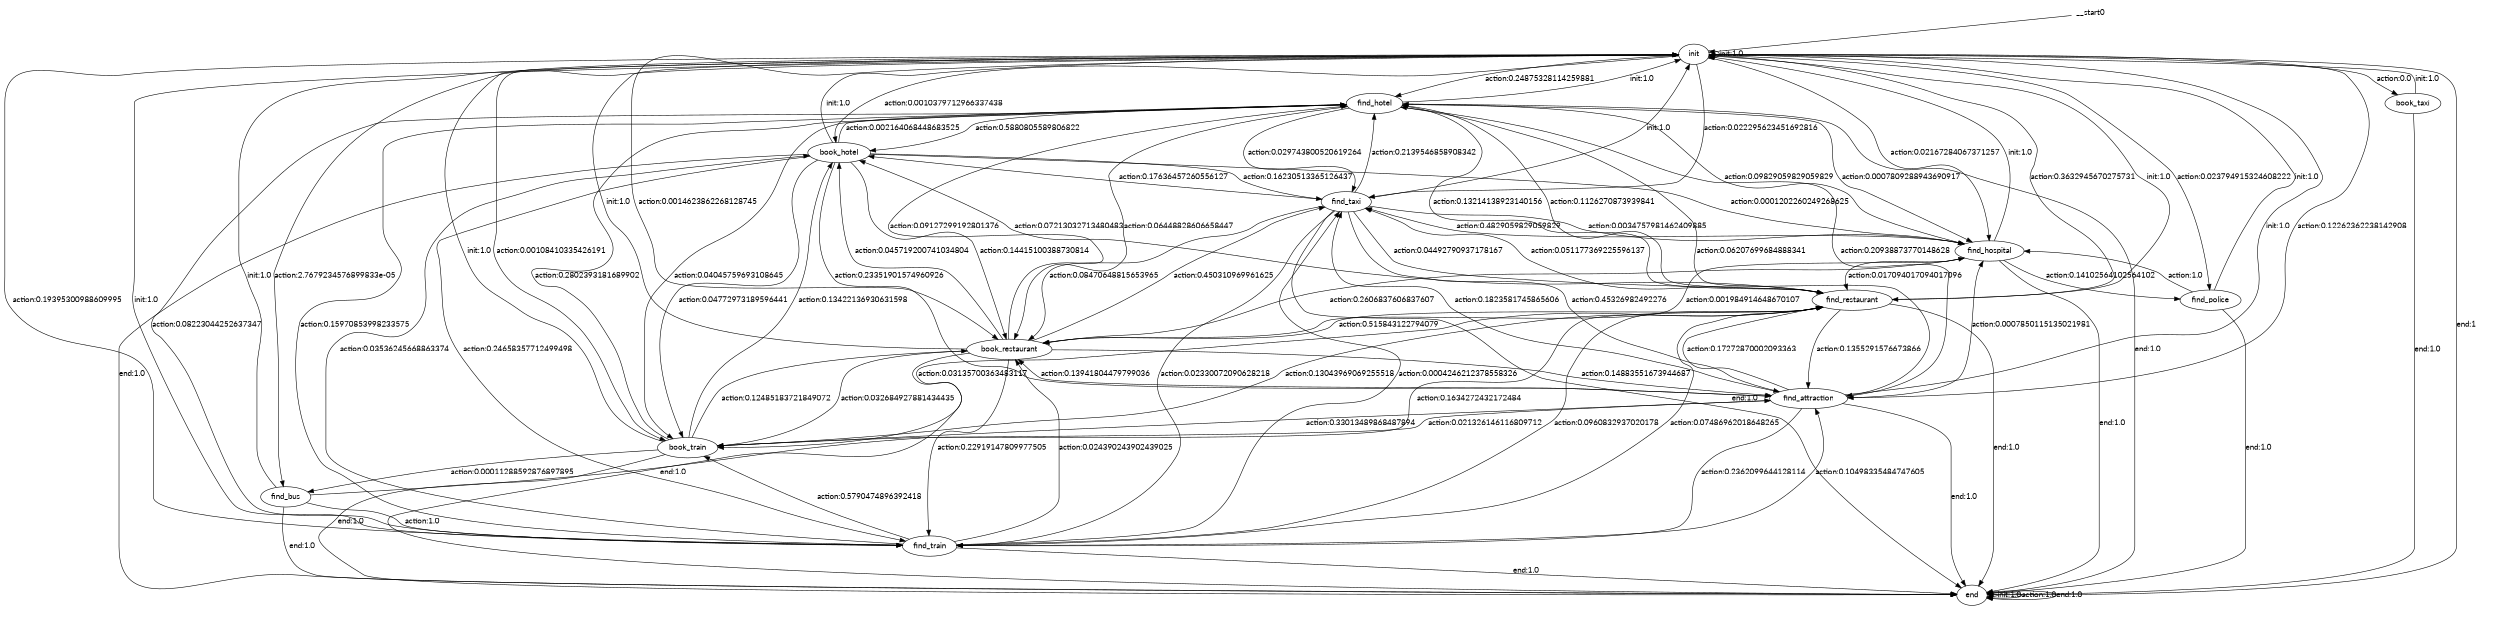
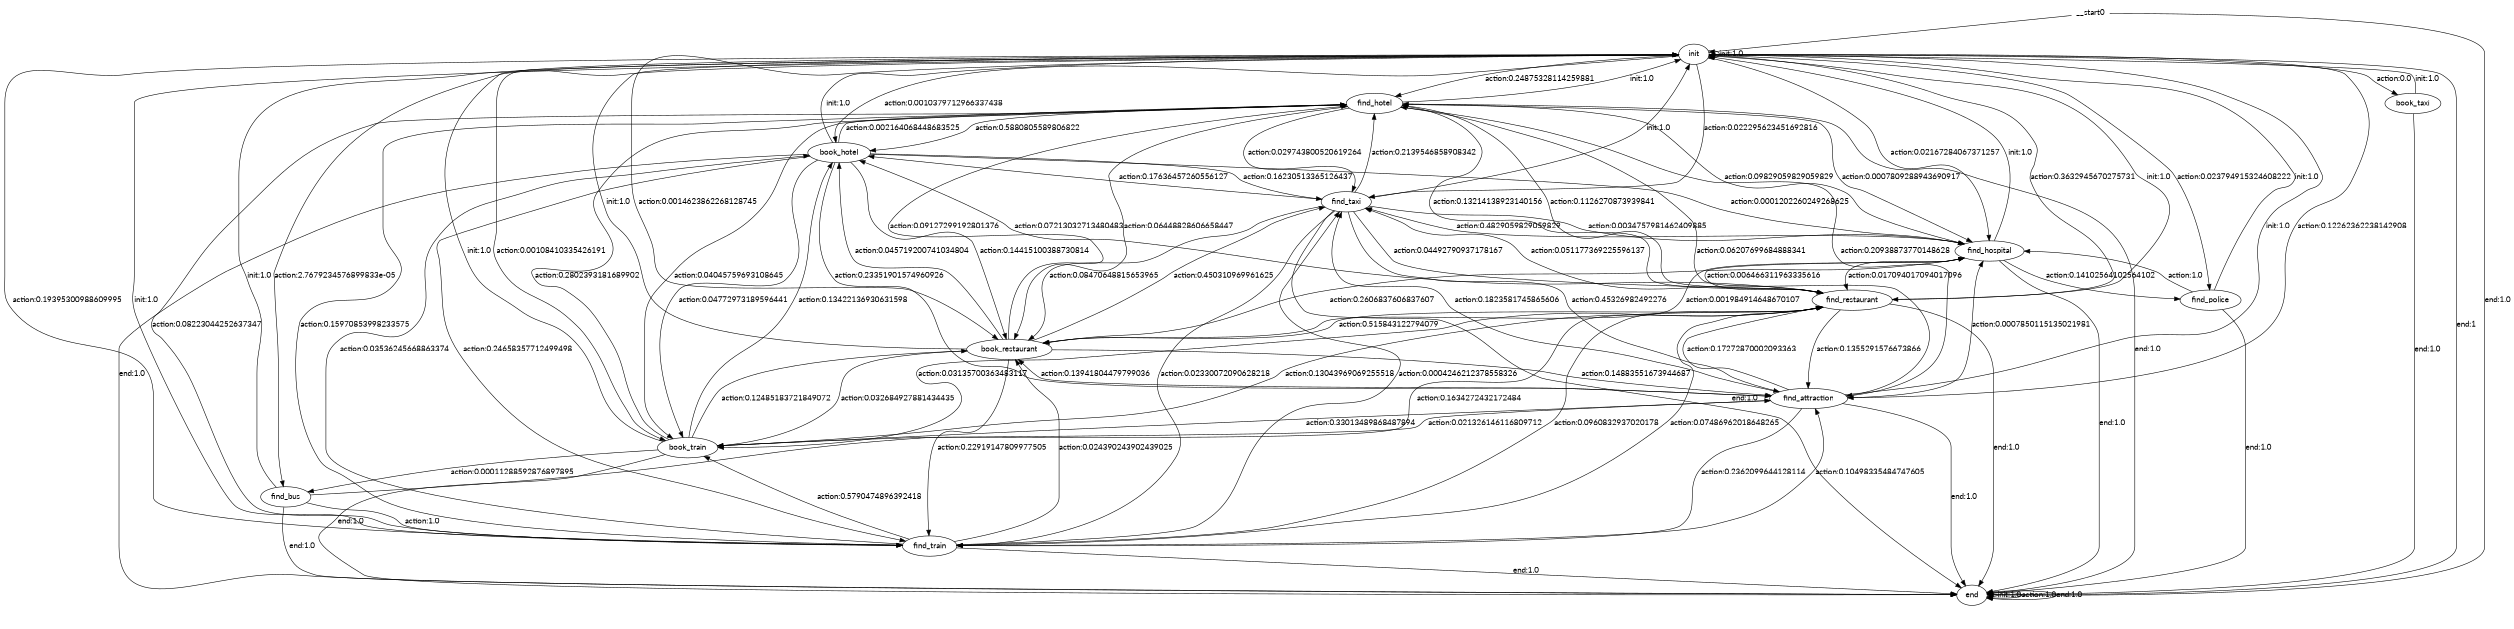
none -> (1705, 275)
(801, 570) -> (2485, 359)
